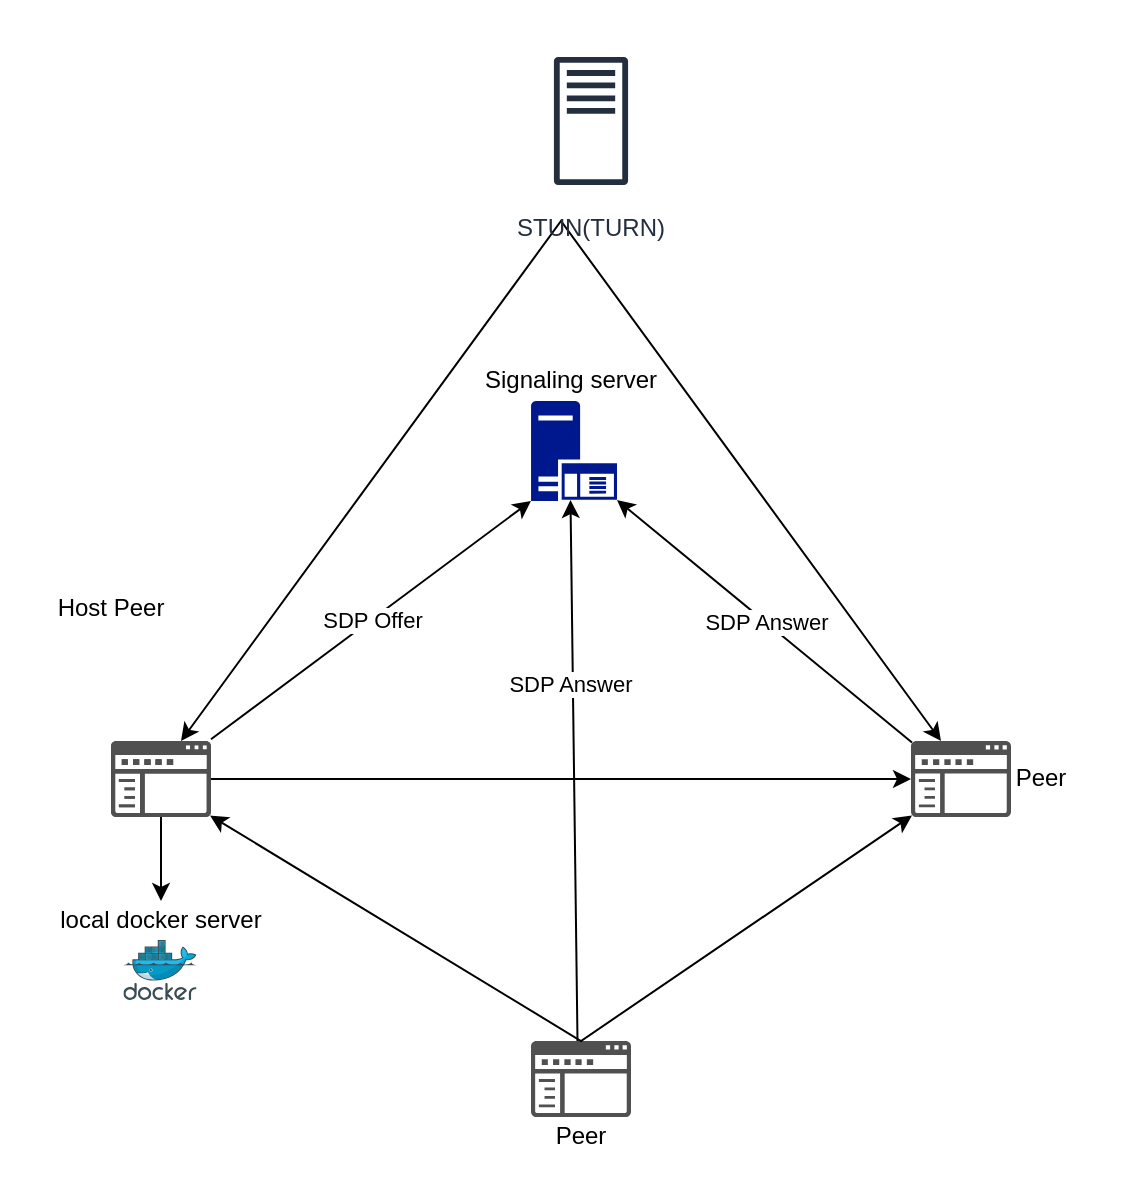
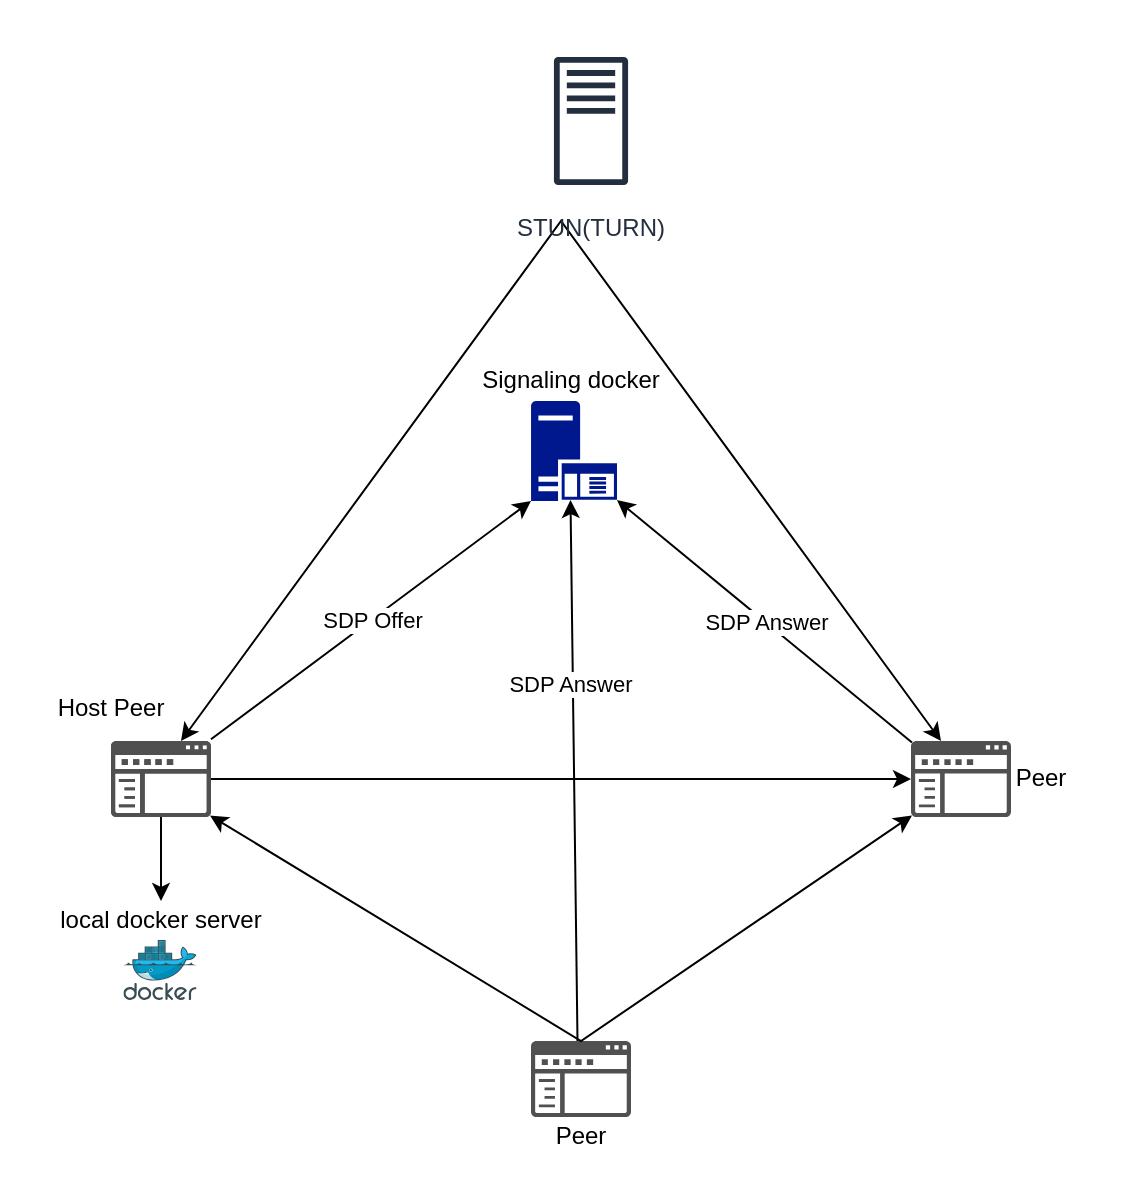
(572, 381) -> (572, 381)
(111, 609) -> (111, 709)
